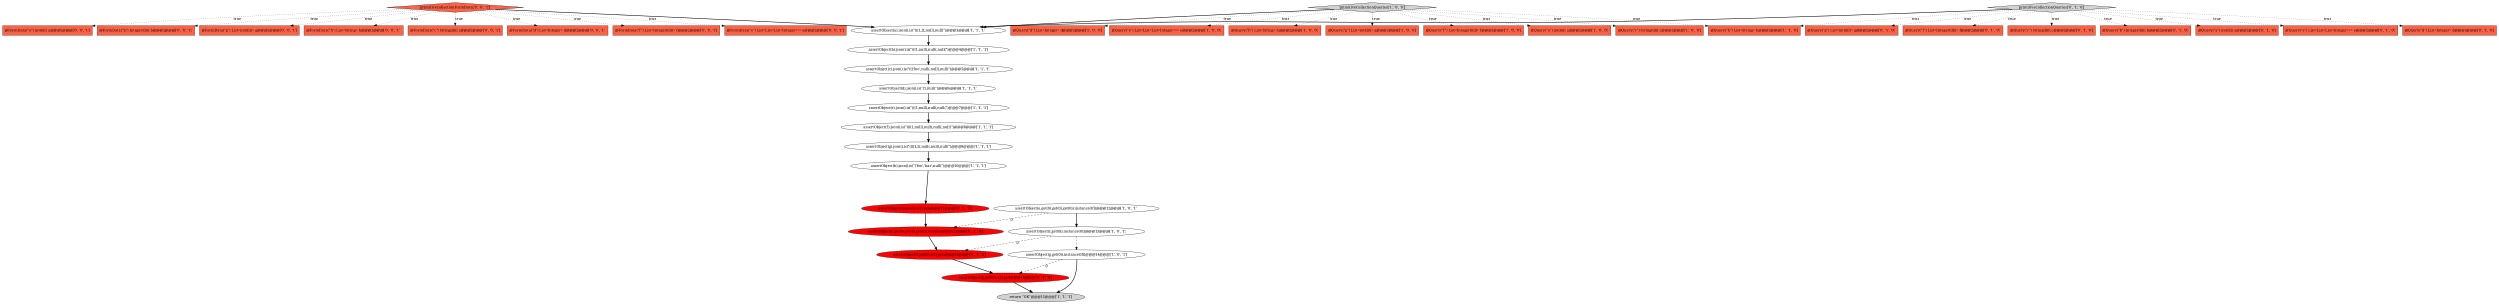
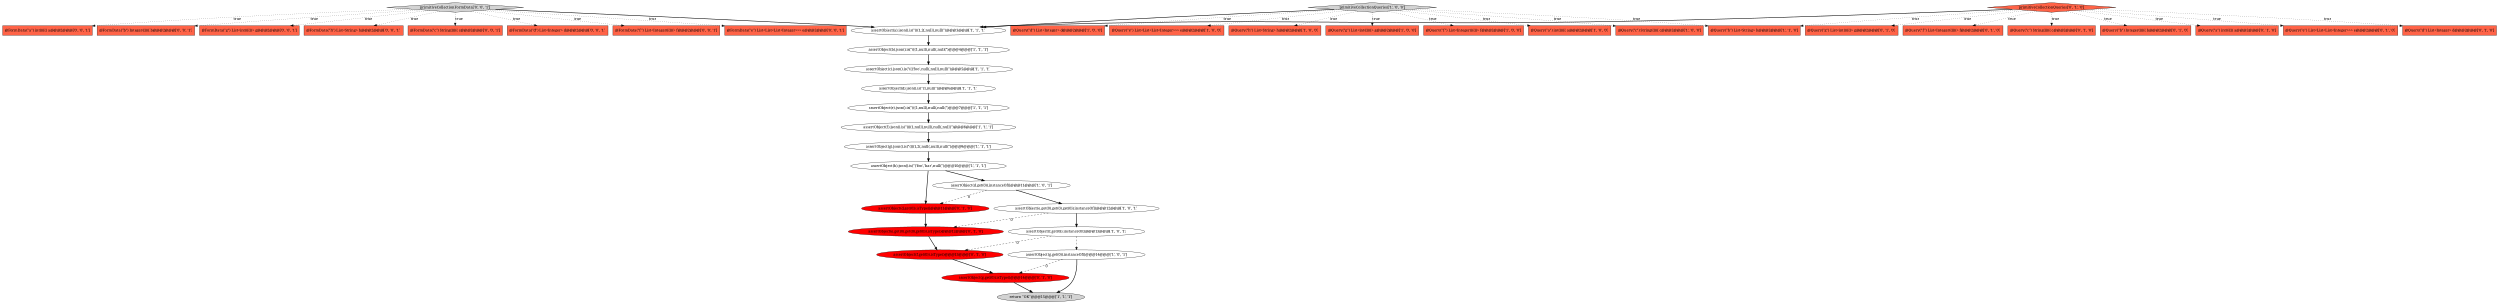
(455, 7) -> (455, 7)
(2052, 7) -> (2052, 7)
none -> (1001, 185)
